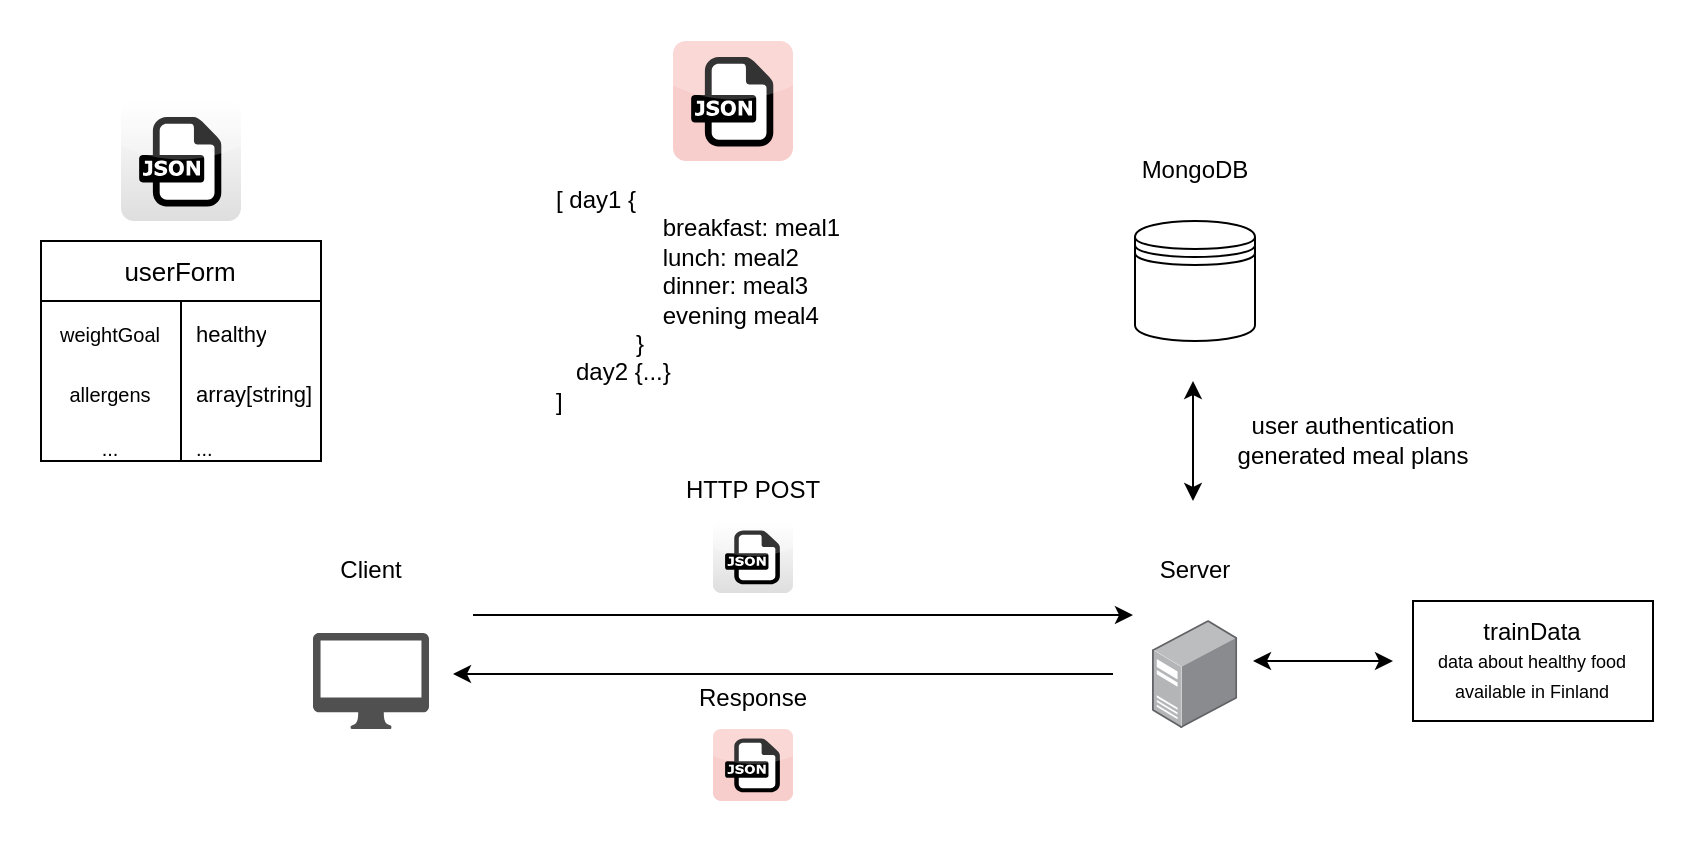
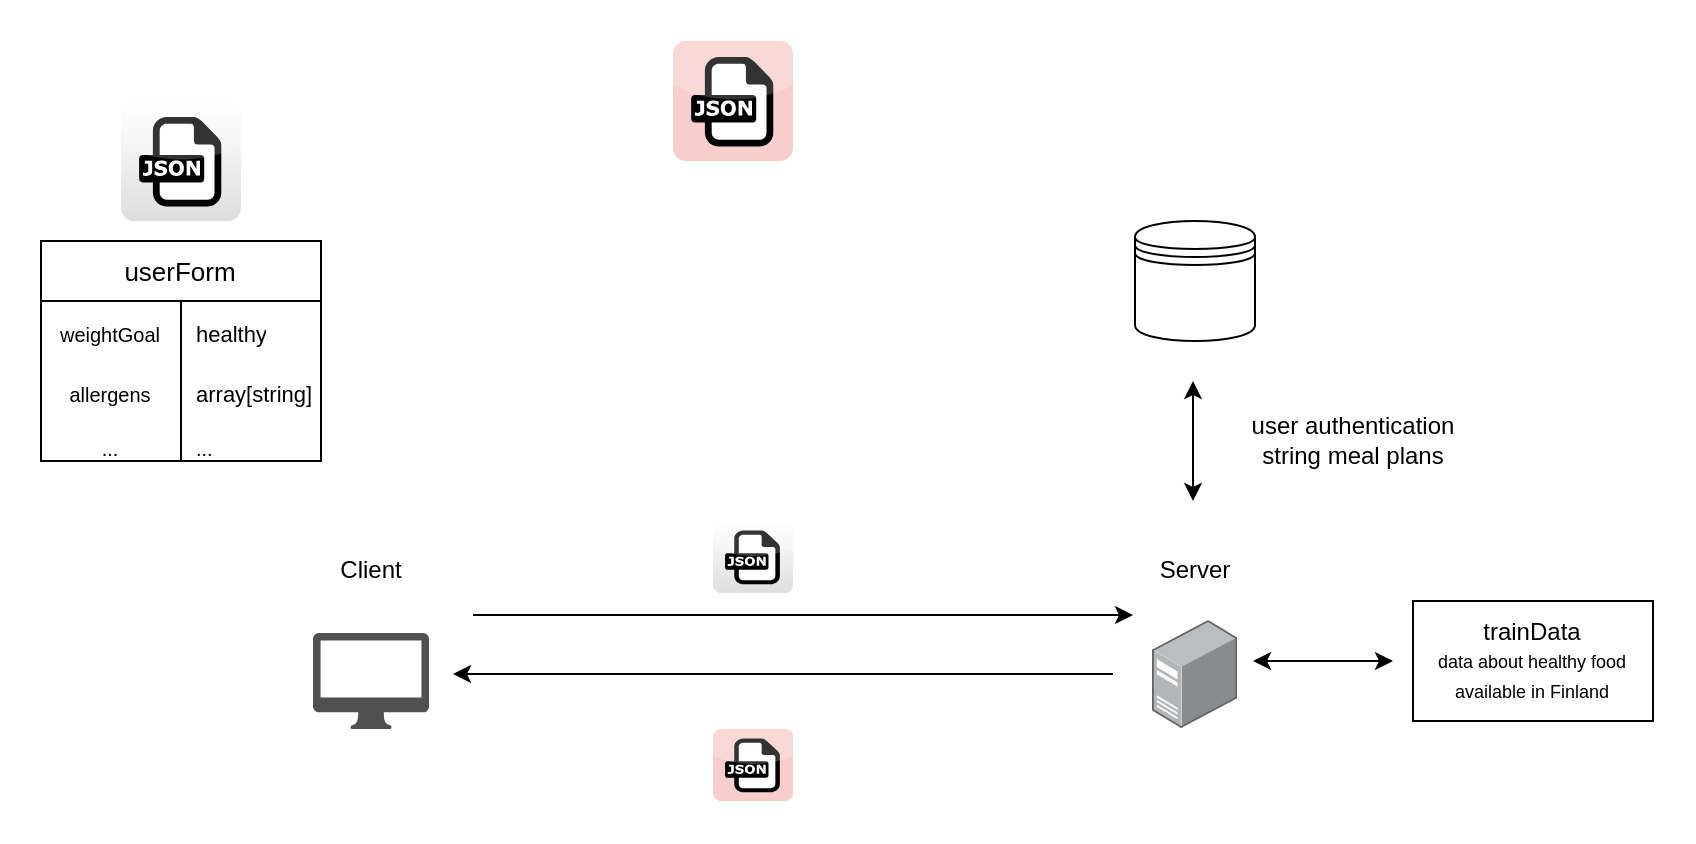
(1196, 171) -> none
(823, 301) -> none
(1354, 441) -> (1354, 441)
(753, 491) -> none
(753, 699) -> none
